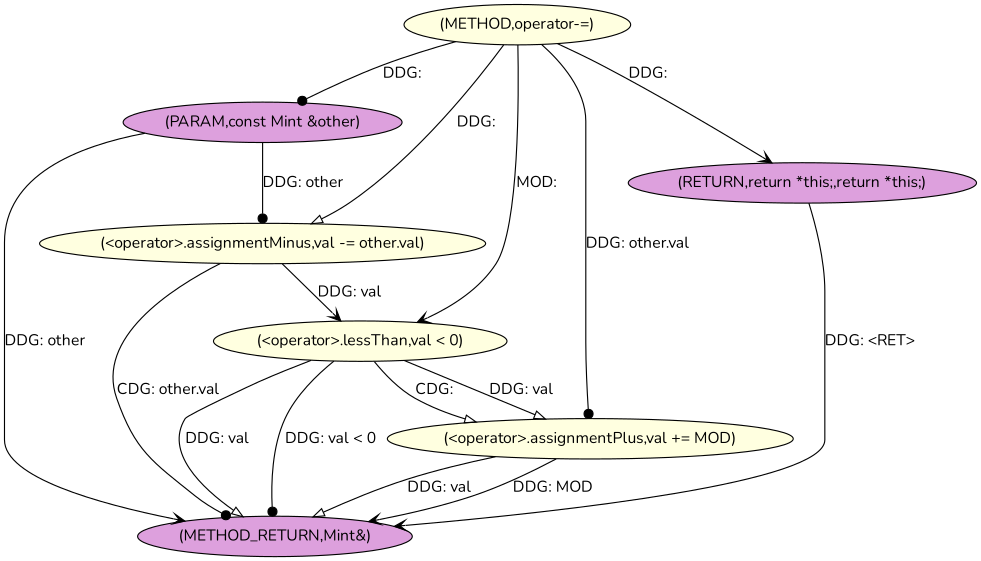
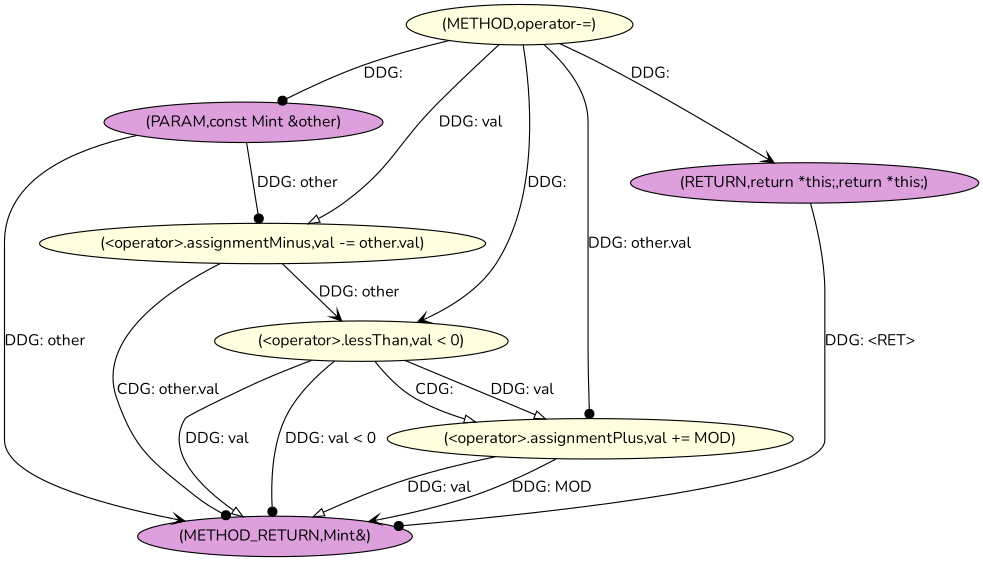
(479, 122) -> (471, 122)
(539, 183) -> (549, 183)
(350, 292) -> (360, 292)
(739, 481) -> (738, 481)
